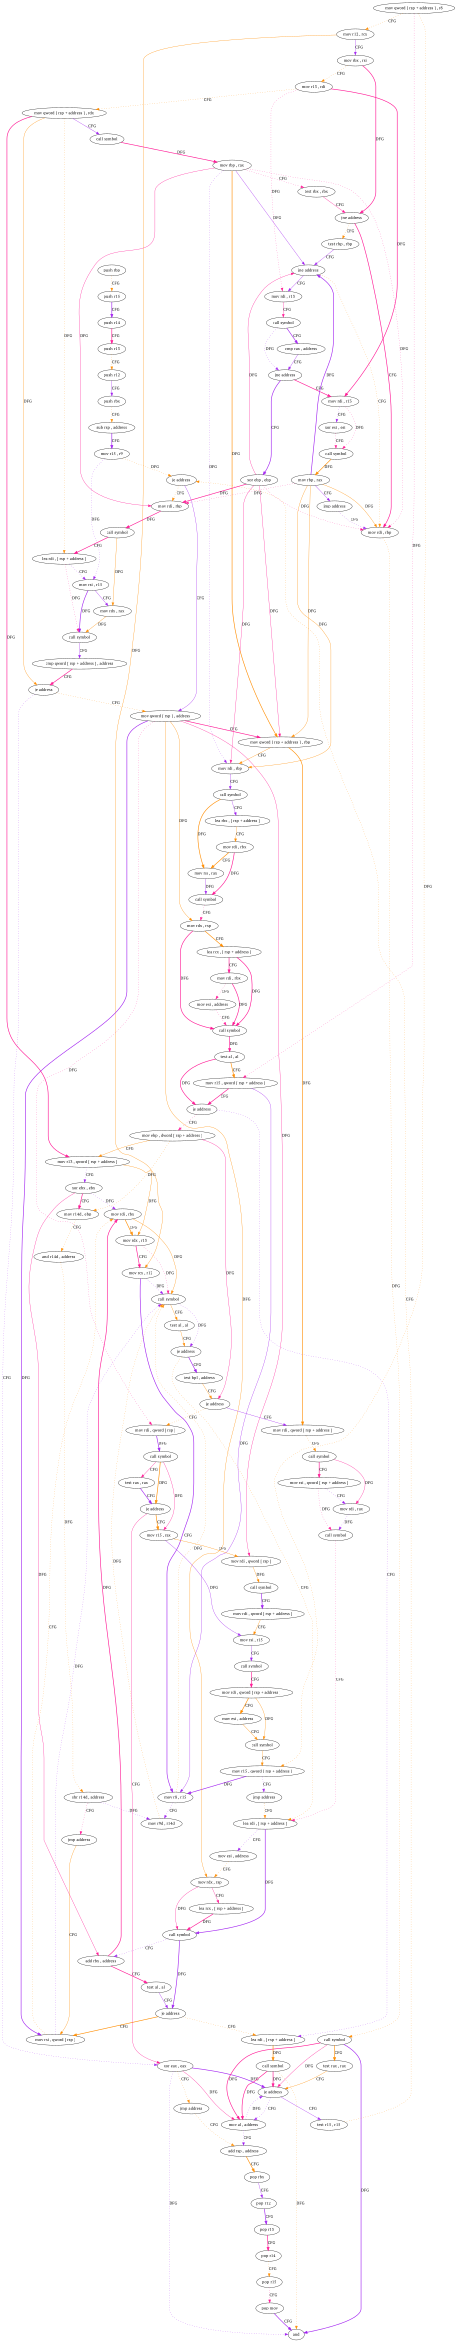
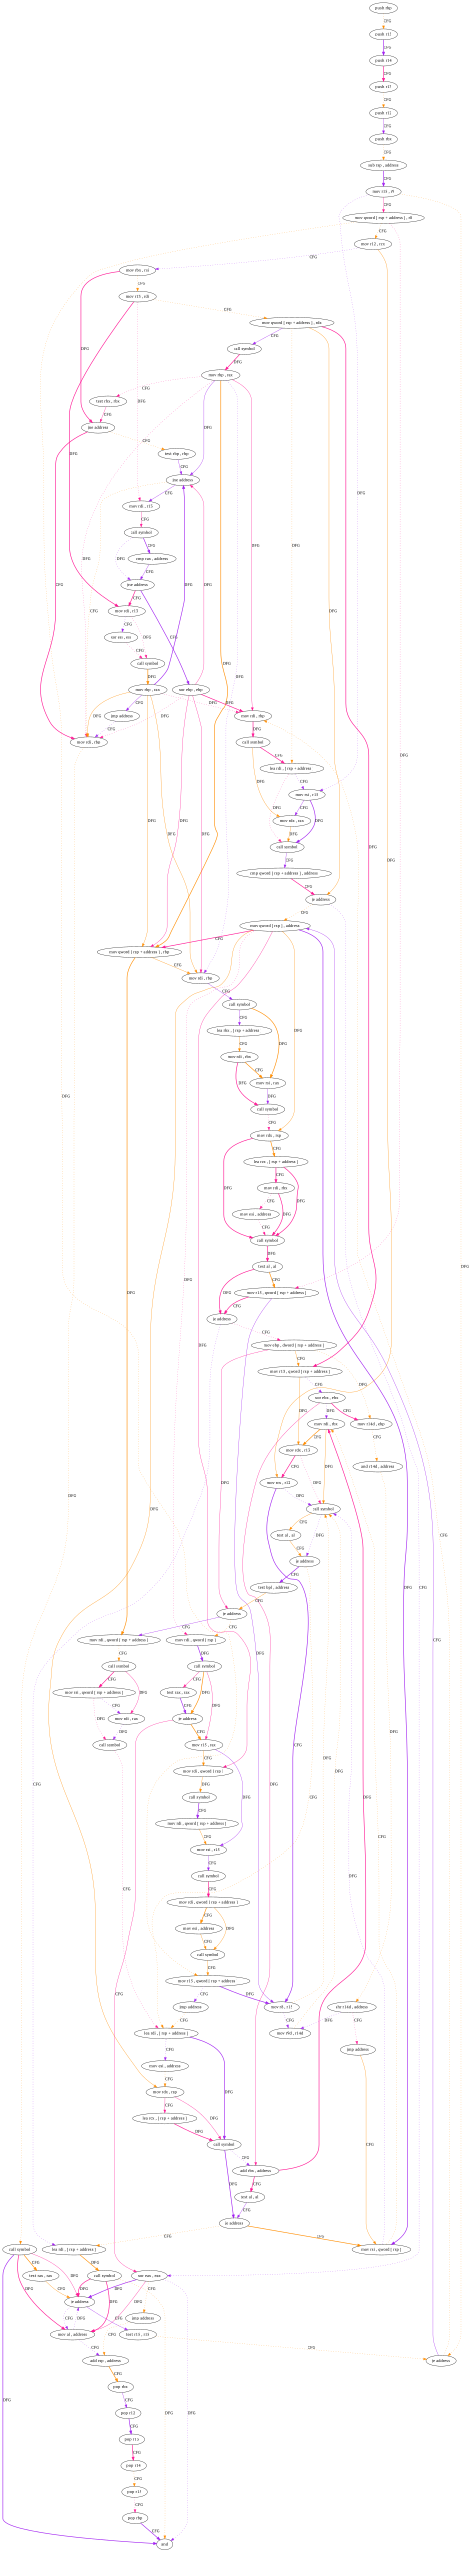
(355, 46) -> (259, 261)
none -> (384, 203)
(270, 2308) -> (135, 2518)
